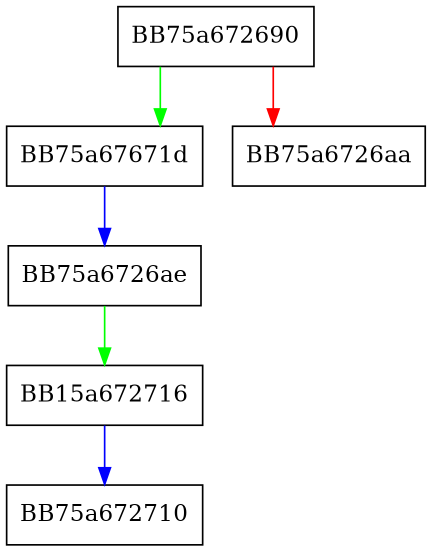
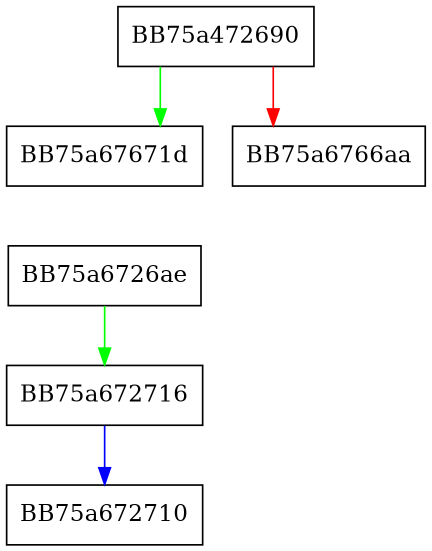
(216, 37) -> (216, 37)
(329, 156) -> (329, 156)
(105, 207) -> none
(105, 395) -> (105, 395)
